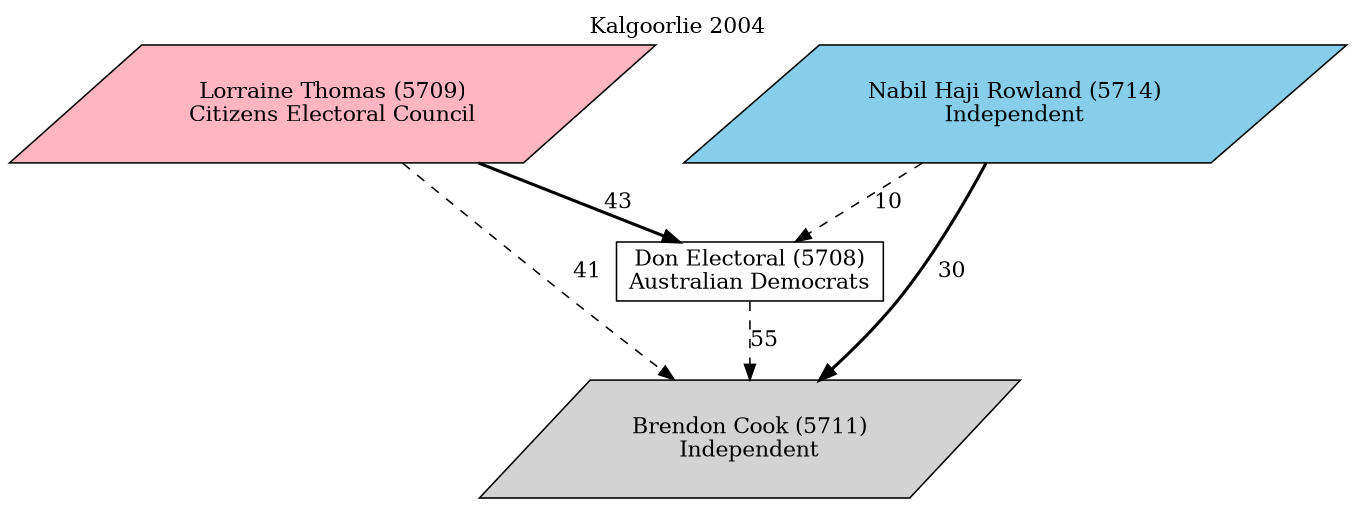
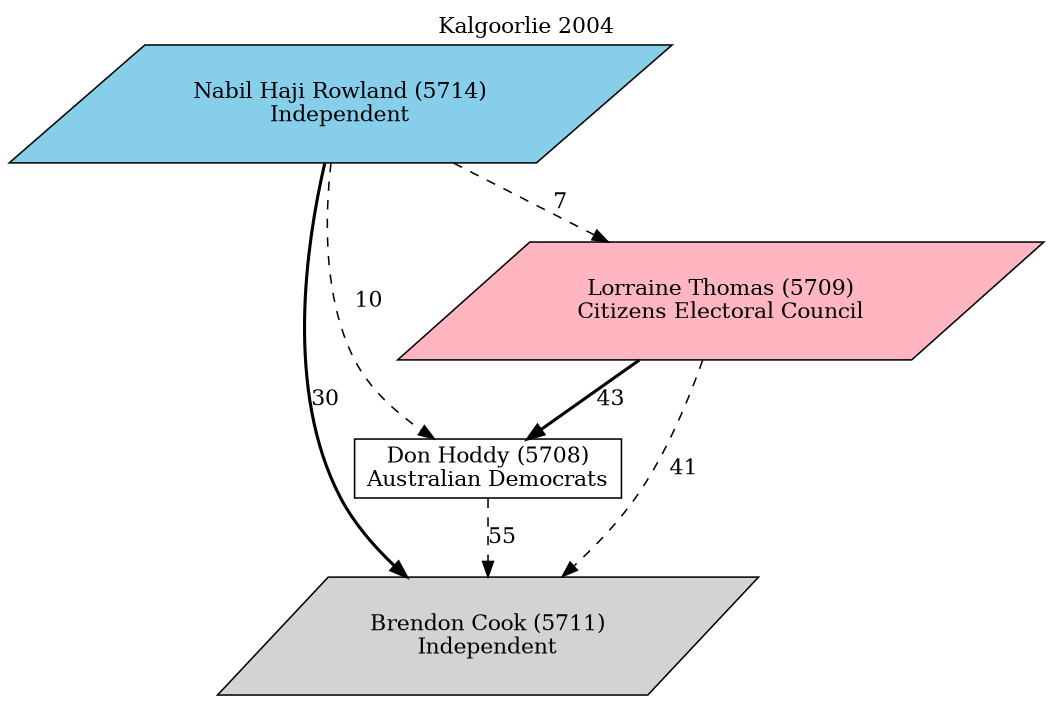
none -> (524, 199)
(750, 271) -> (488, 469)
